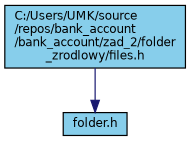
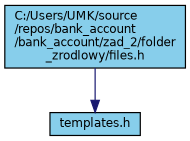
(95, 124) -> (95, 124)
